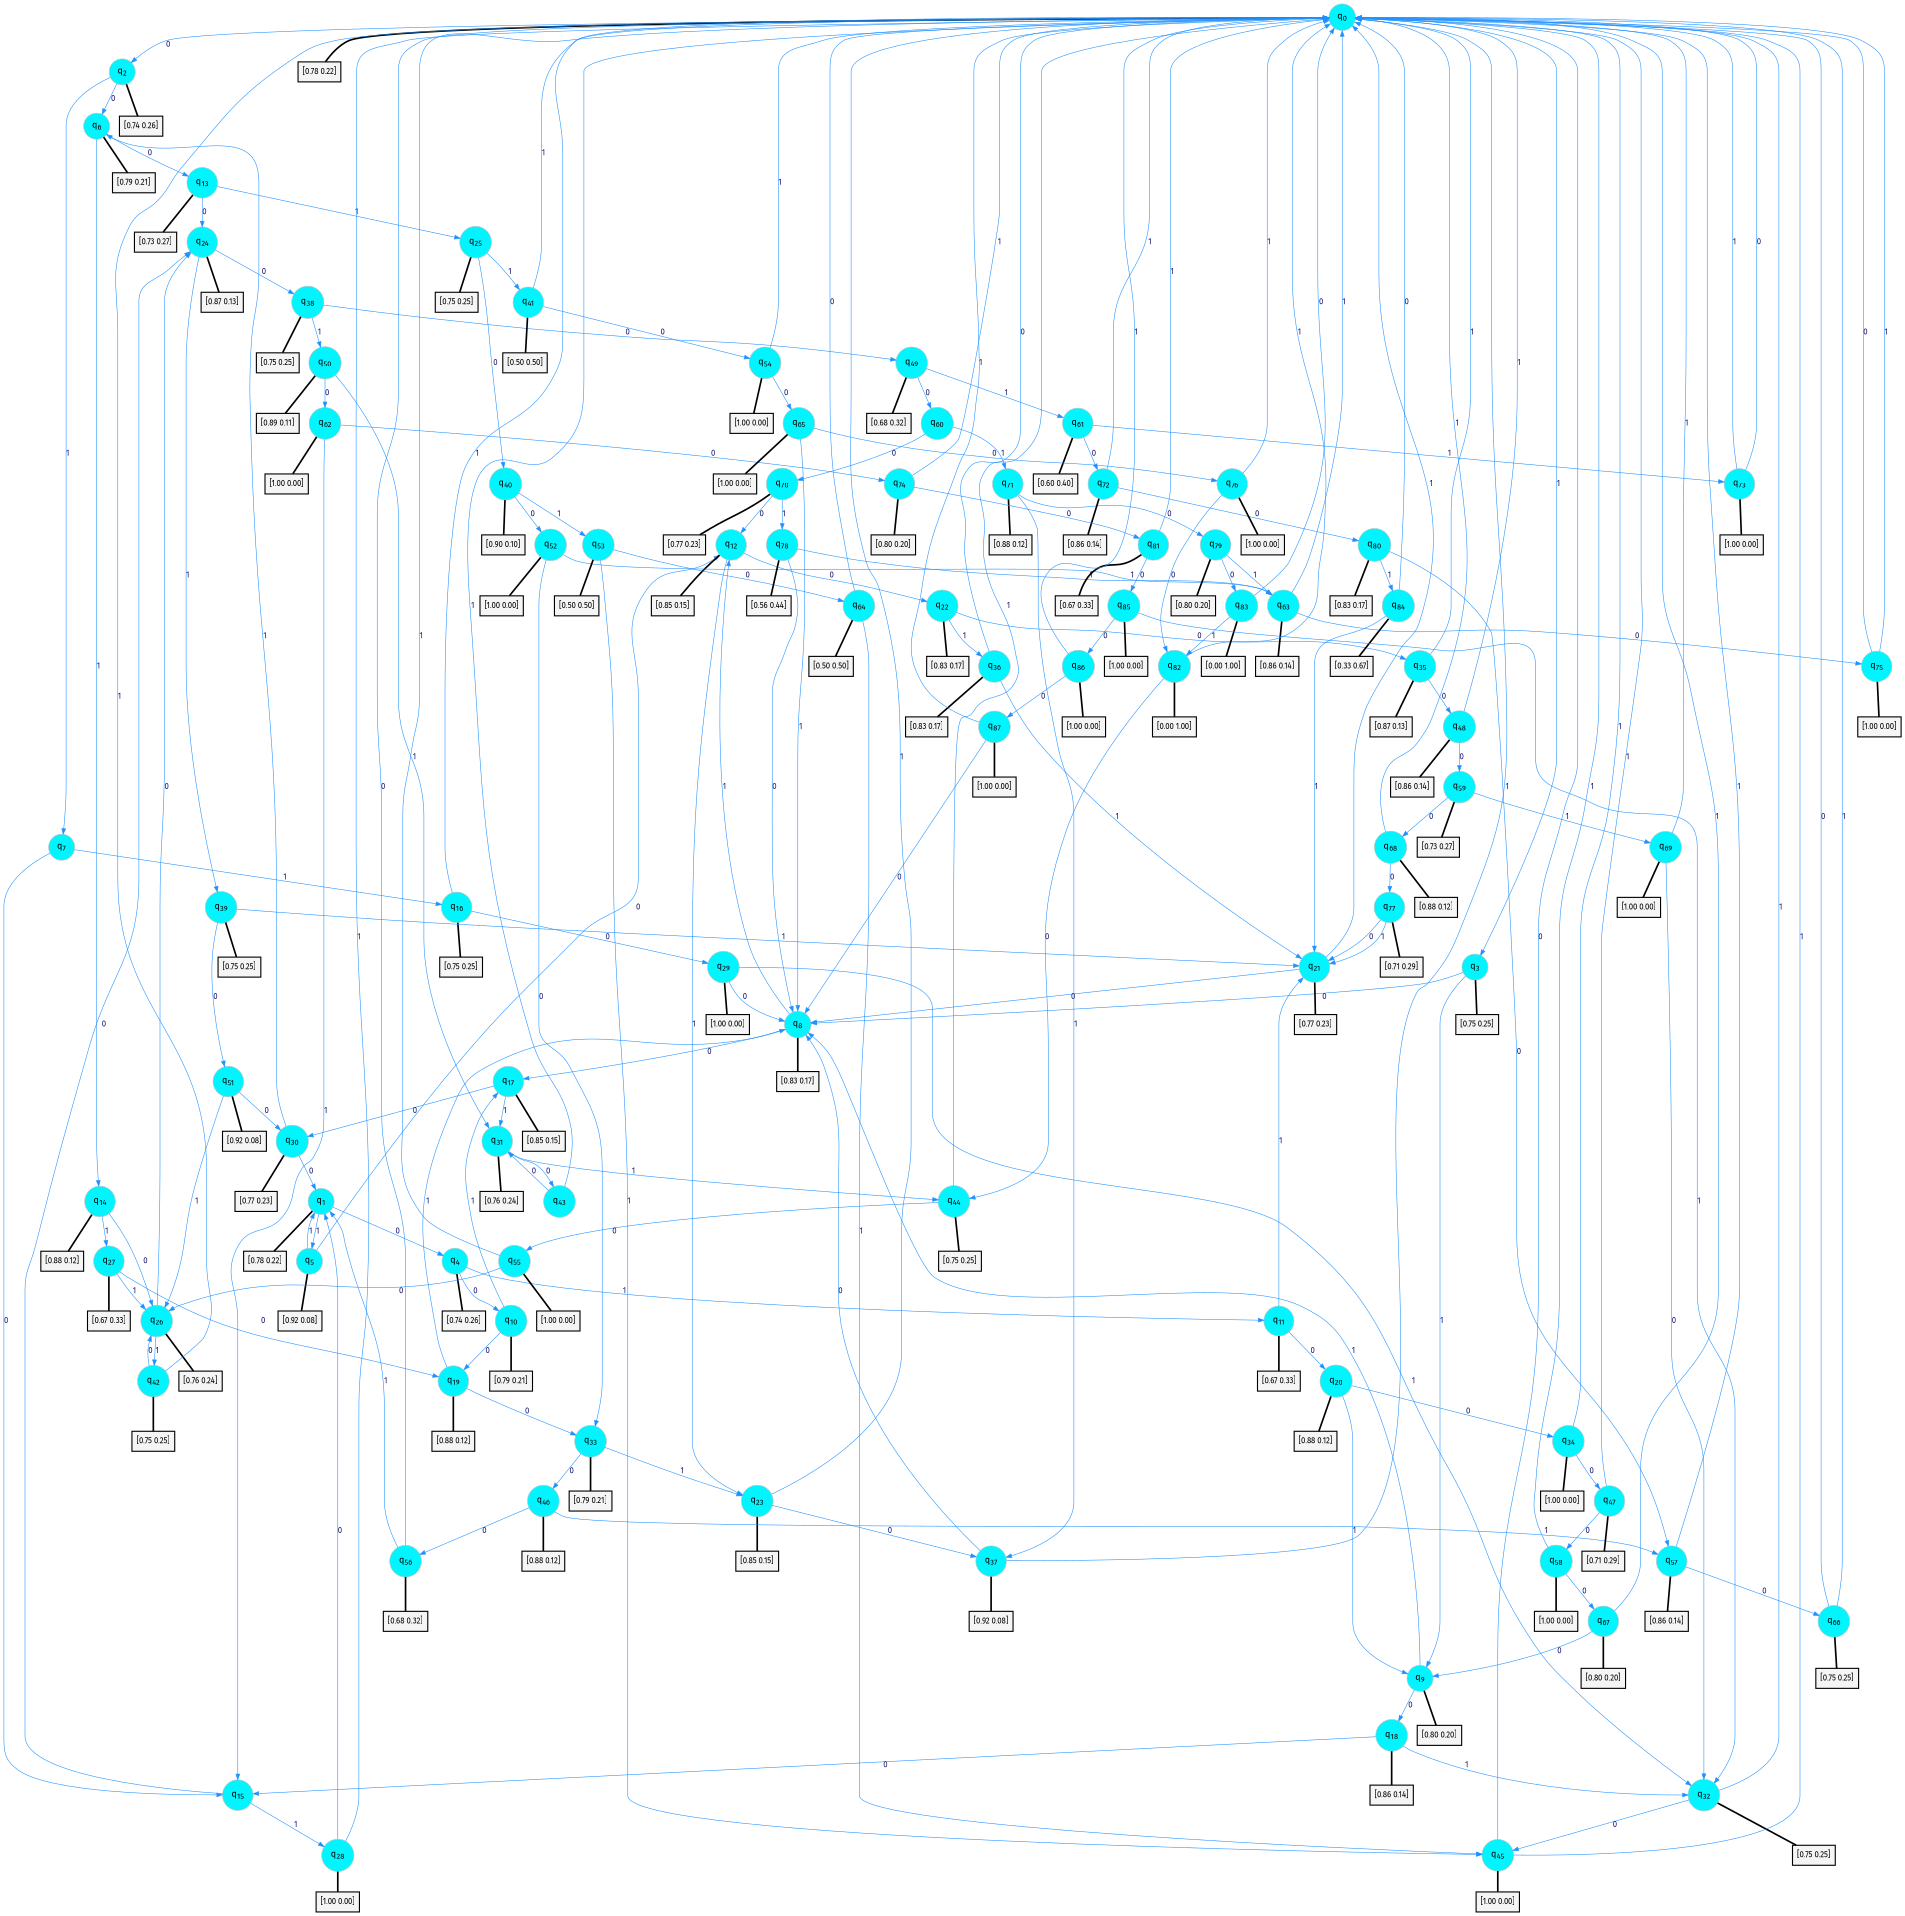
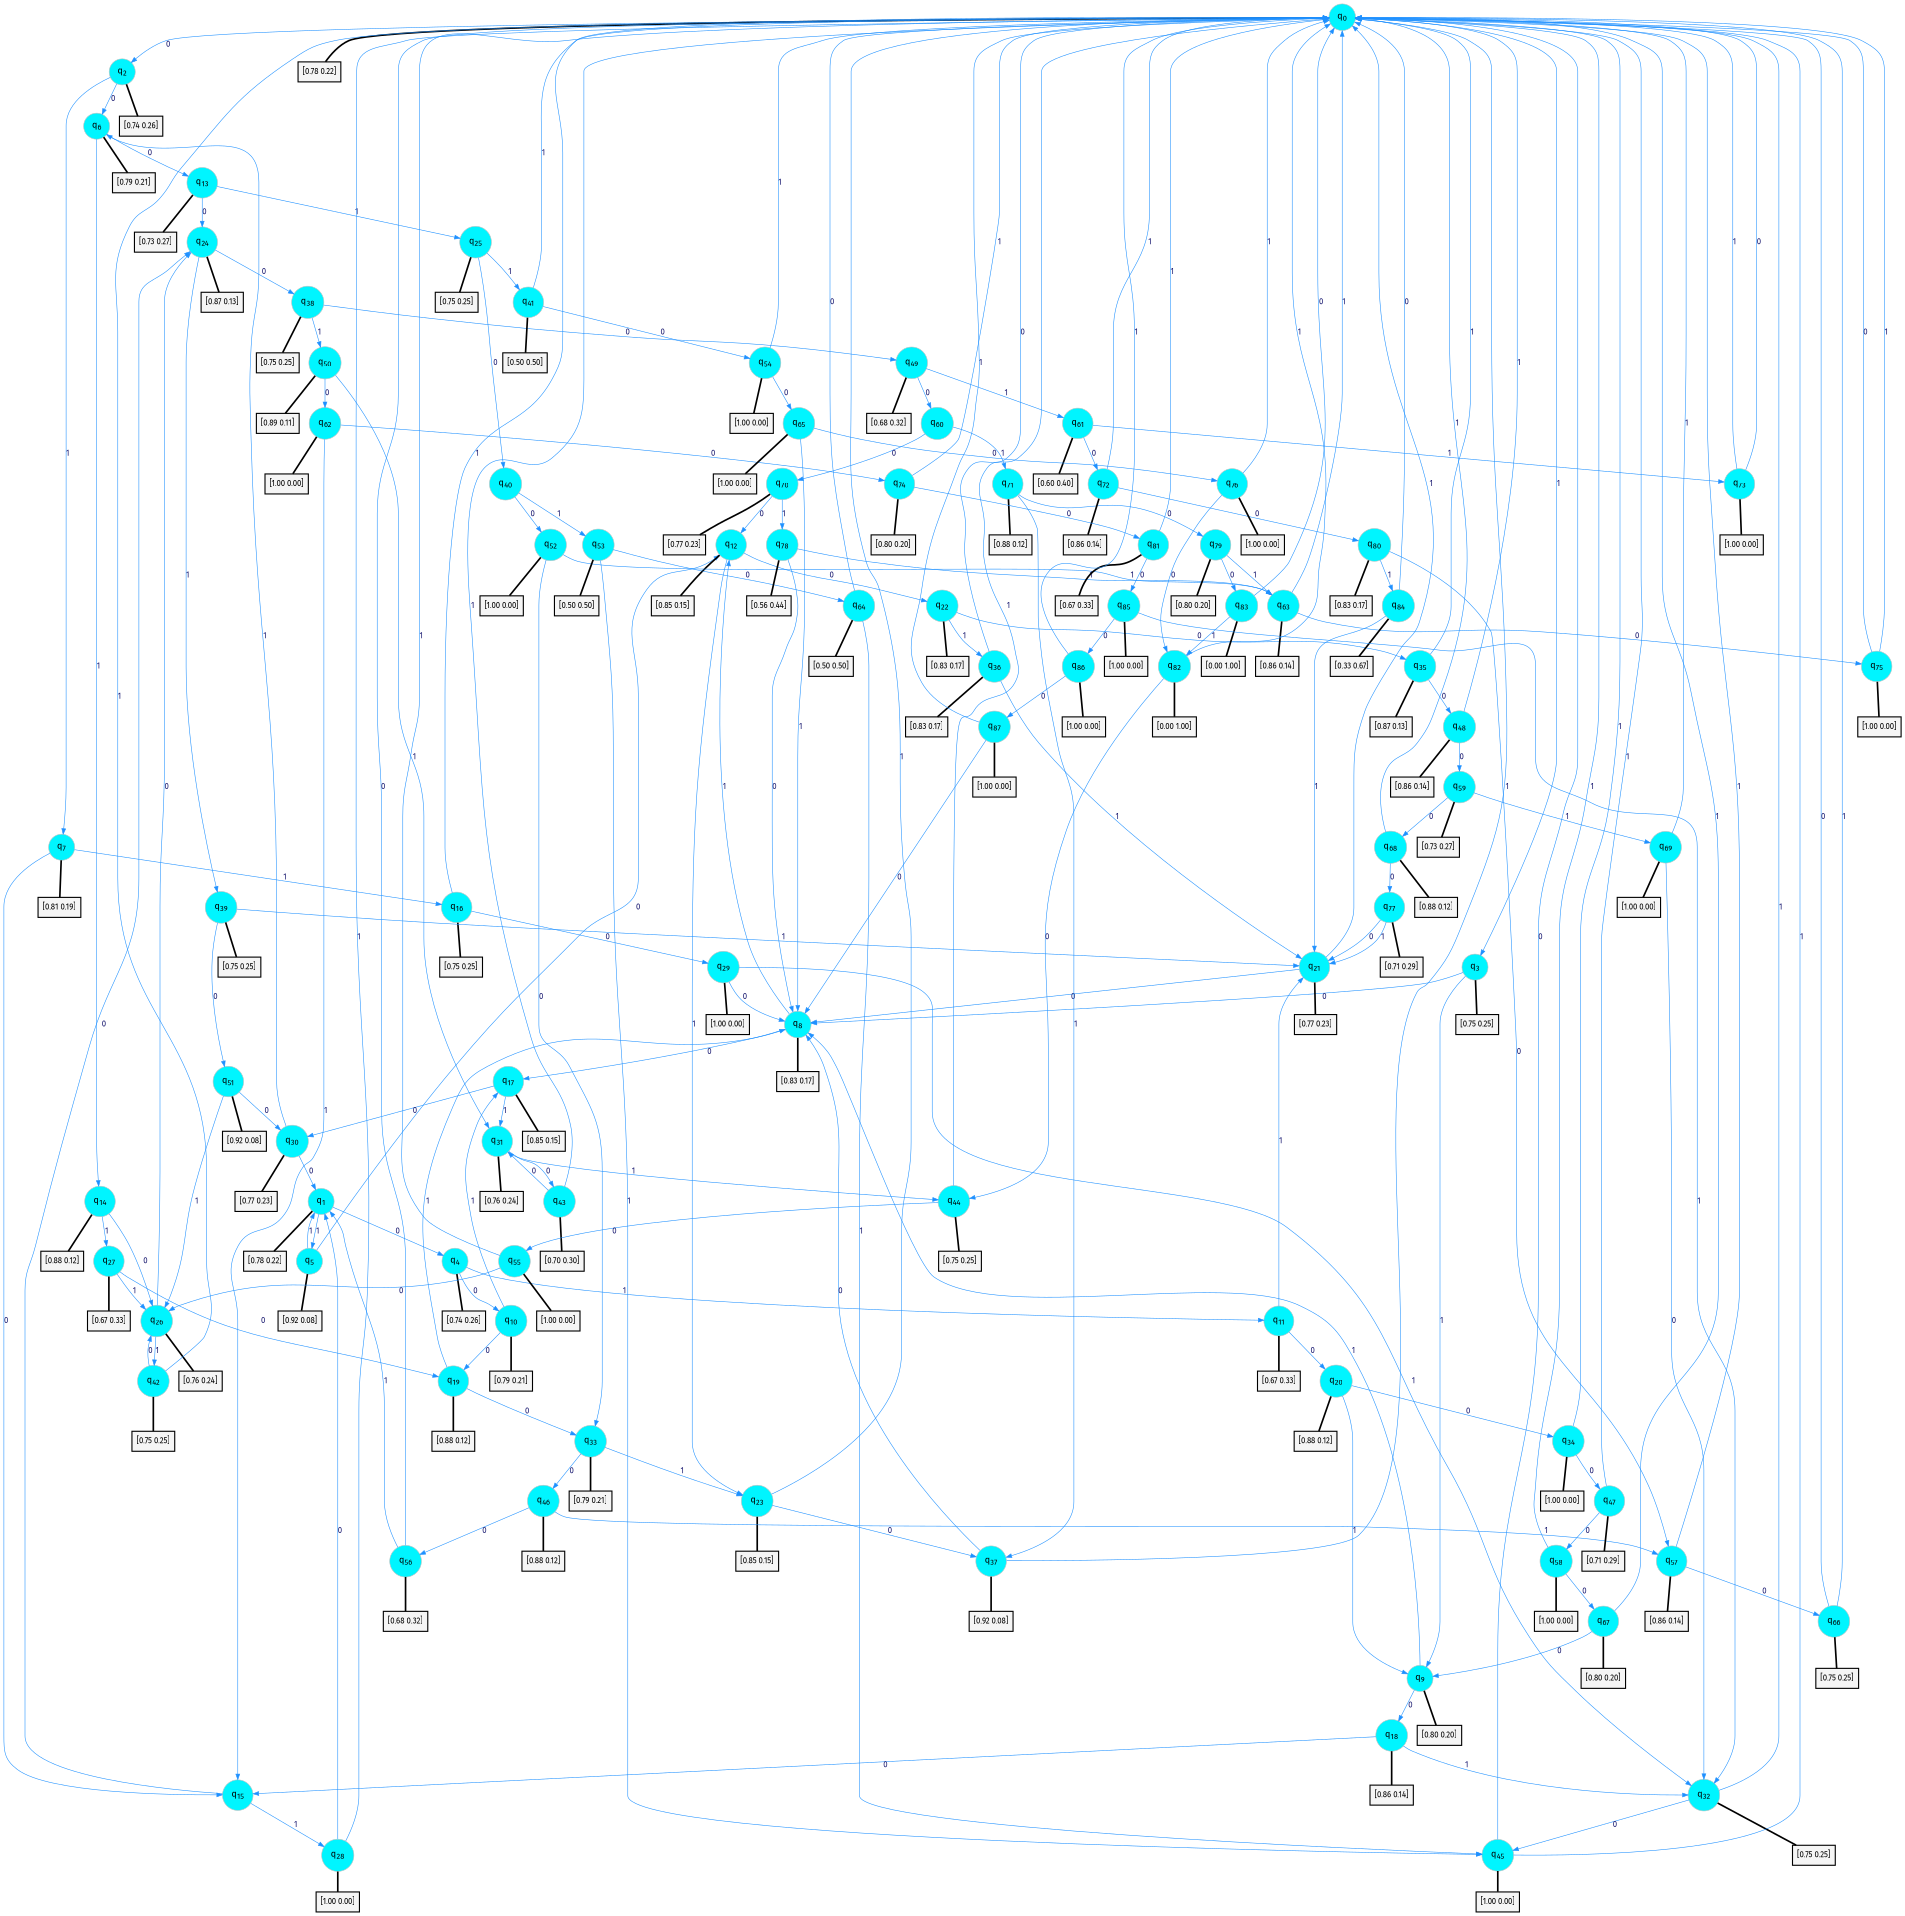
(503, 545) -> none
none -> (59, 907)
none -> (562, 1261)
